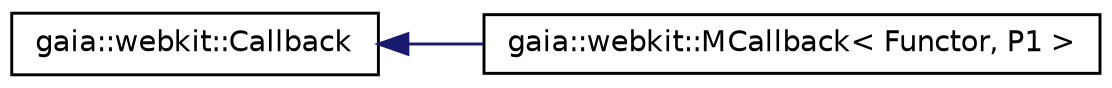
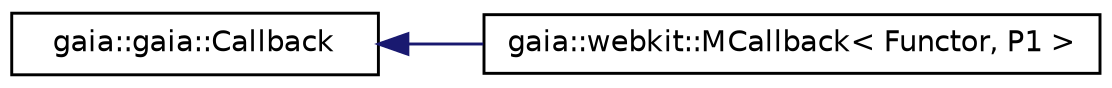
(195, 44) -> (195, 44)
